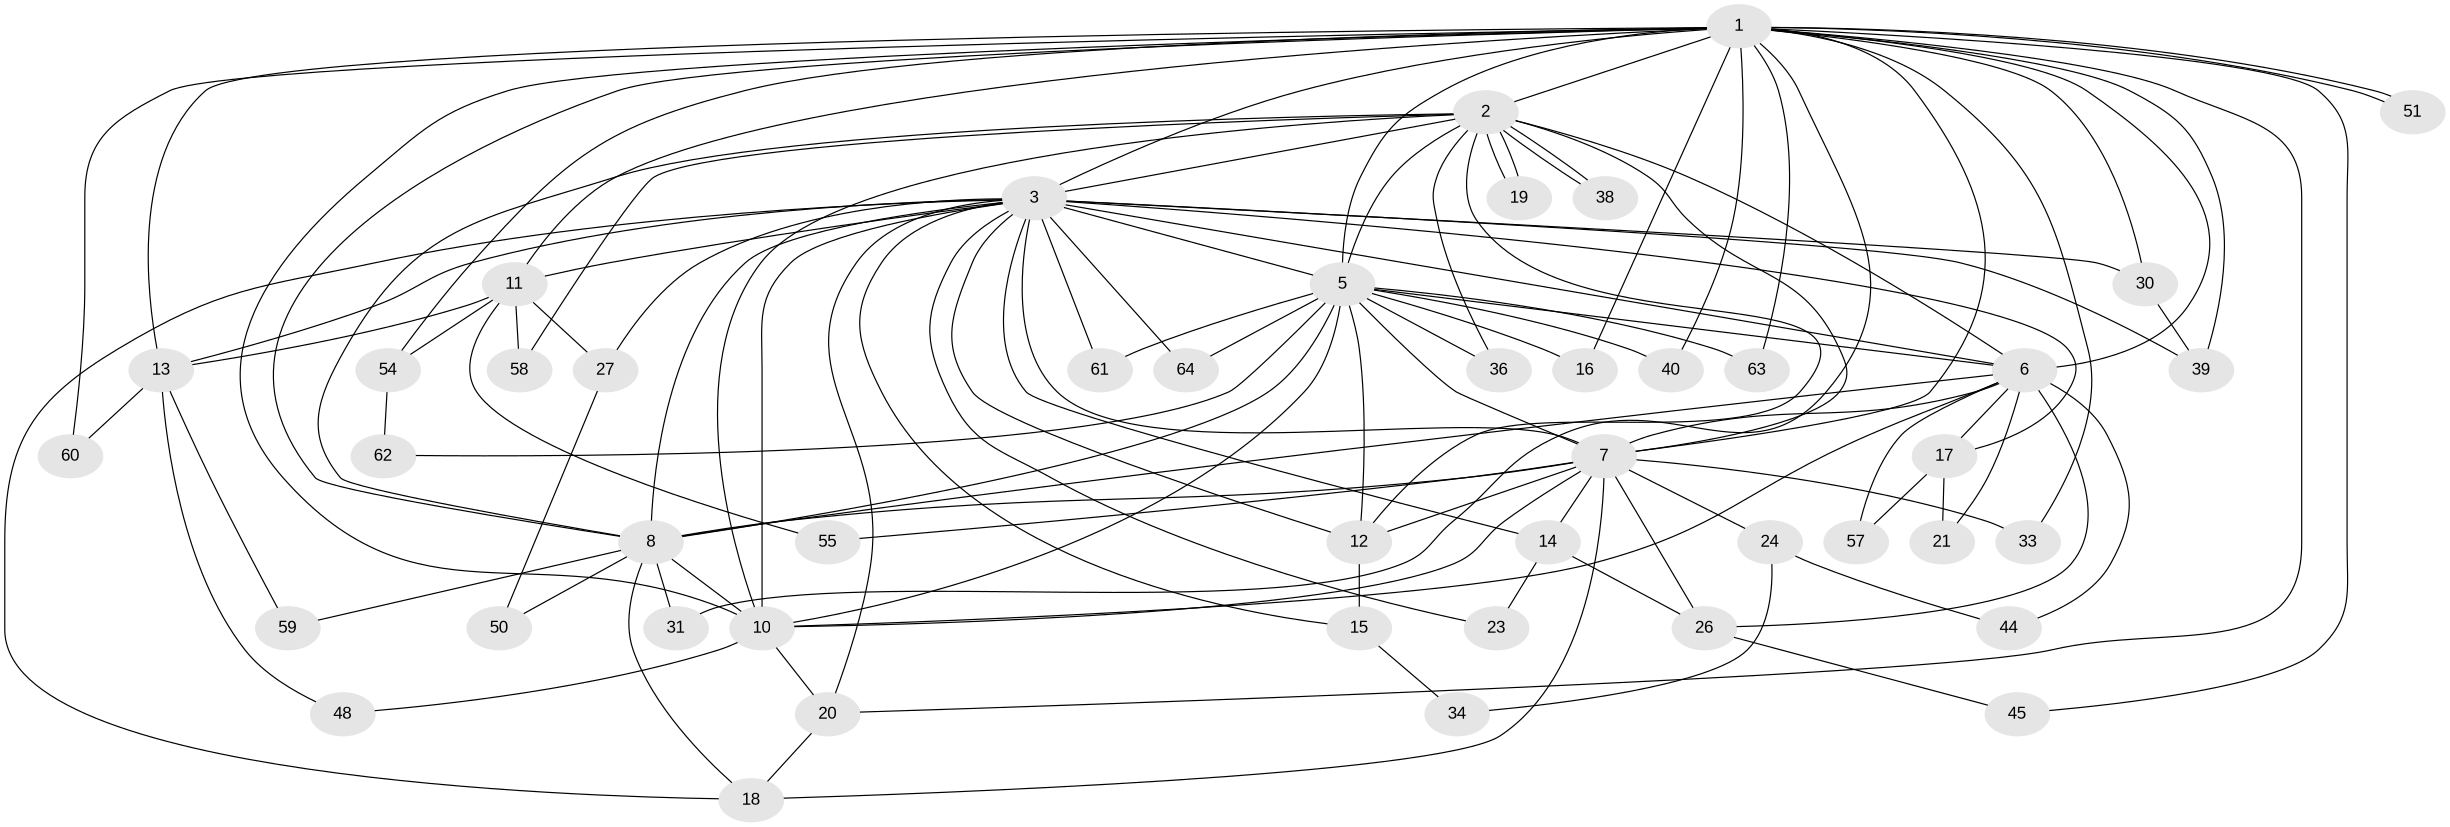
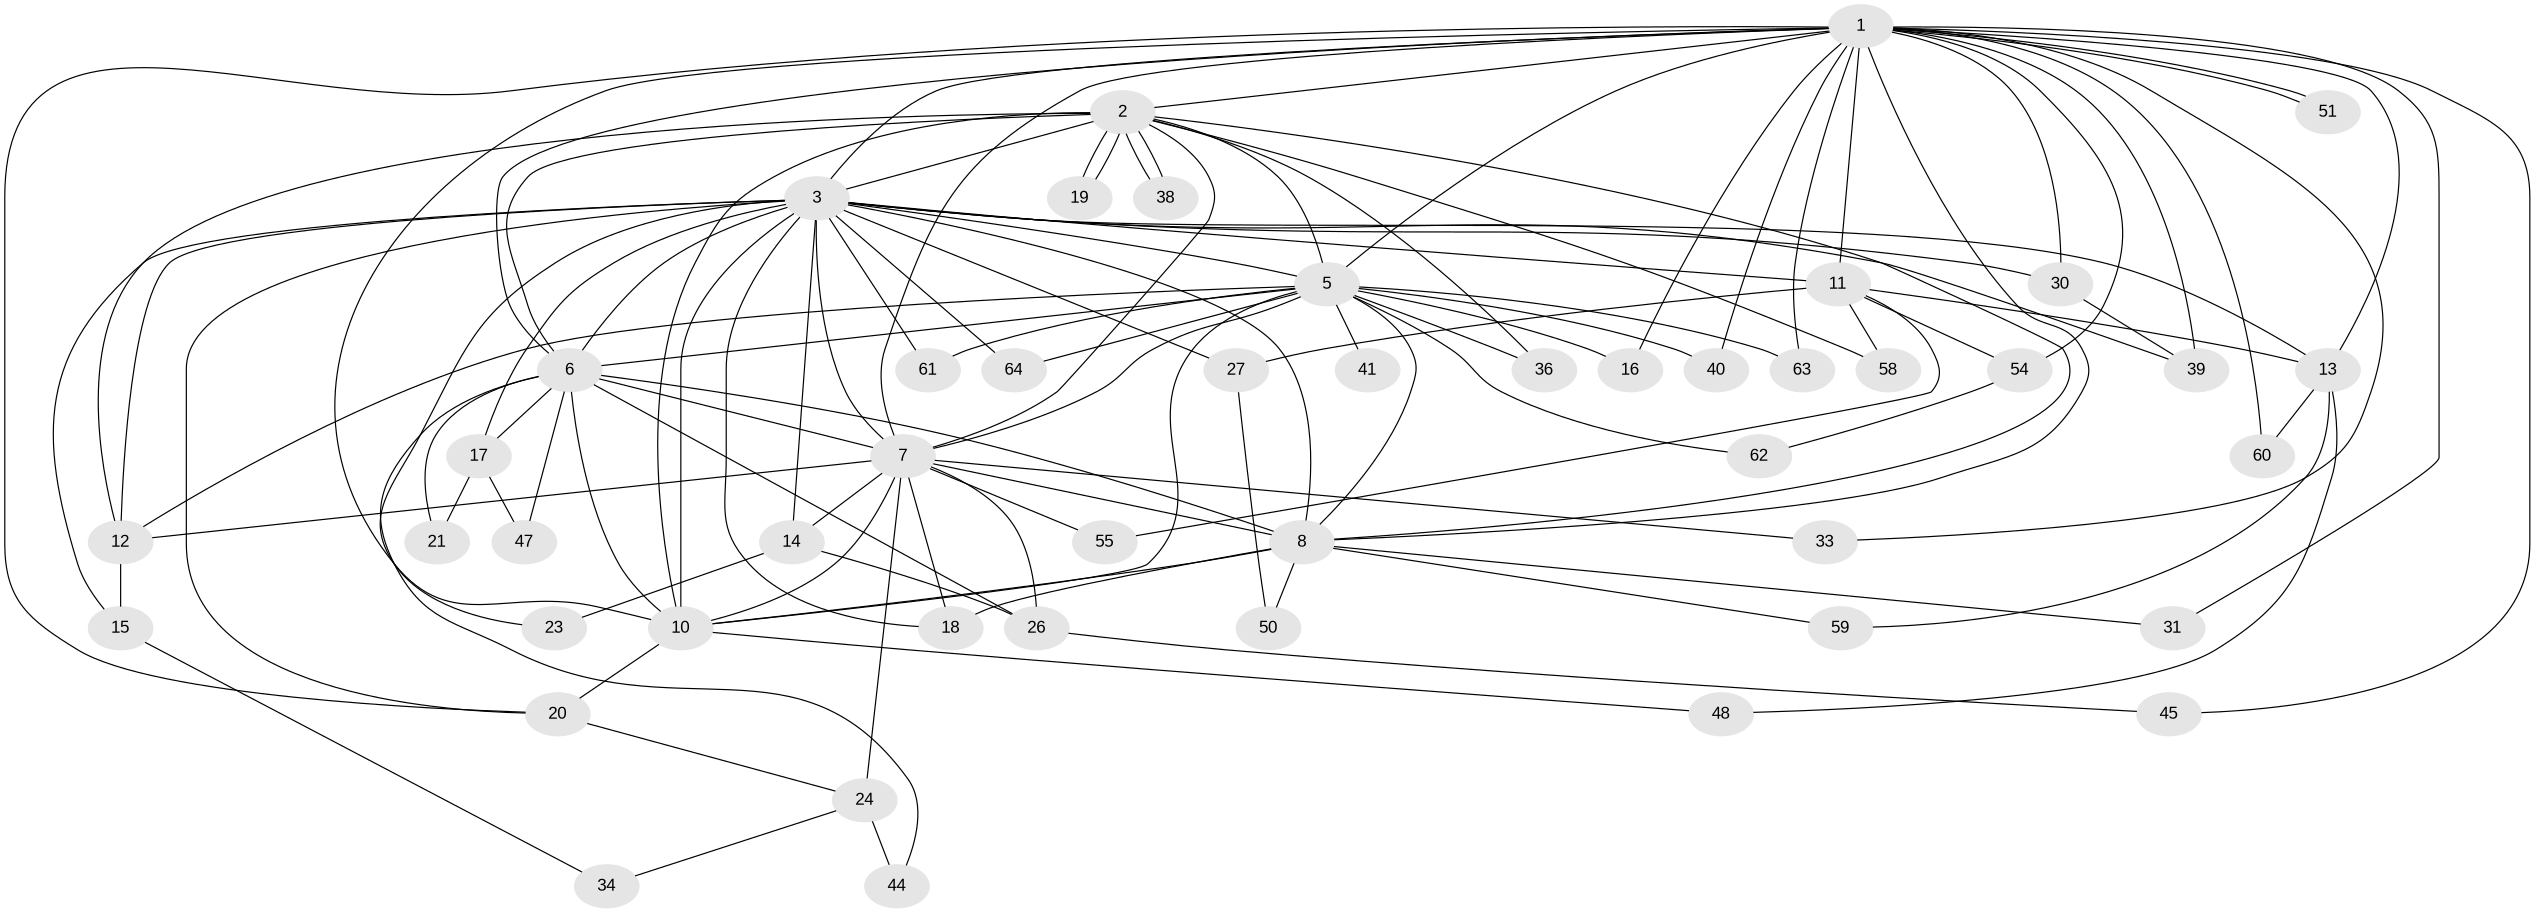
none -> (1368, 370)
(1856, 542) -> (524, 542)
(790, 757) -> (711, 757)
